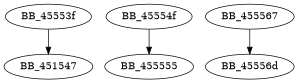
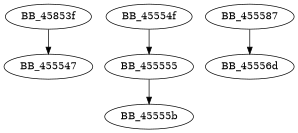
(48, 17) -> (48, 17)
(250, 17) -> (250, 17)
(48, 67) -> (48, 67)
none -> (149, 117)
